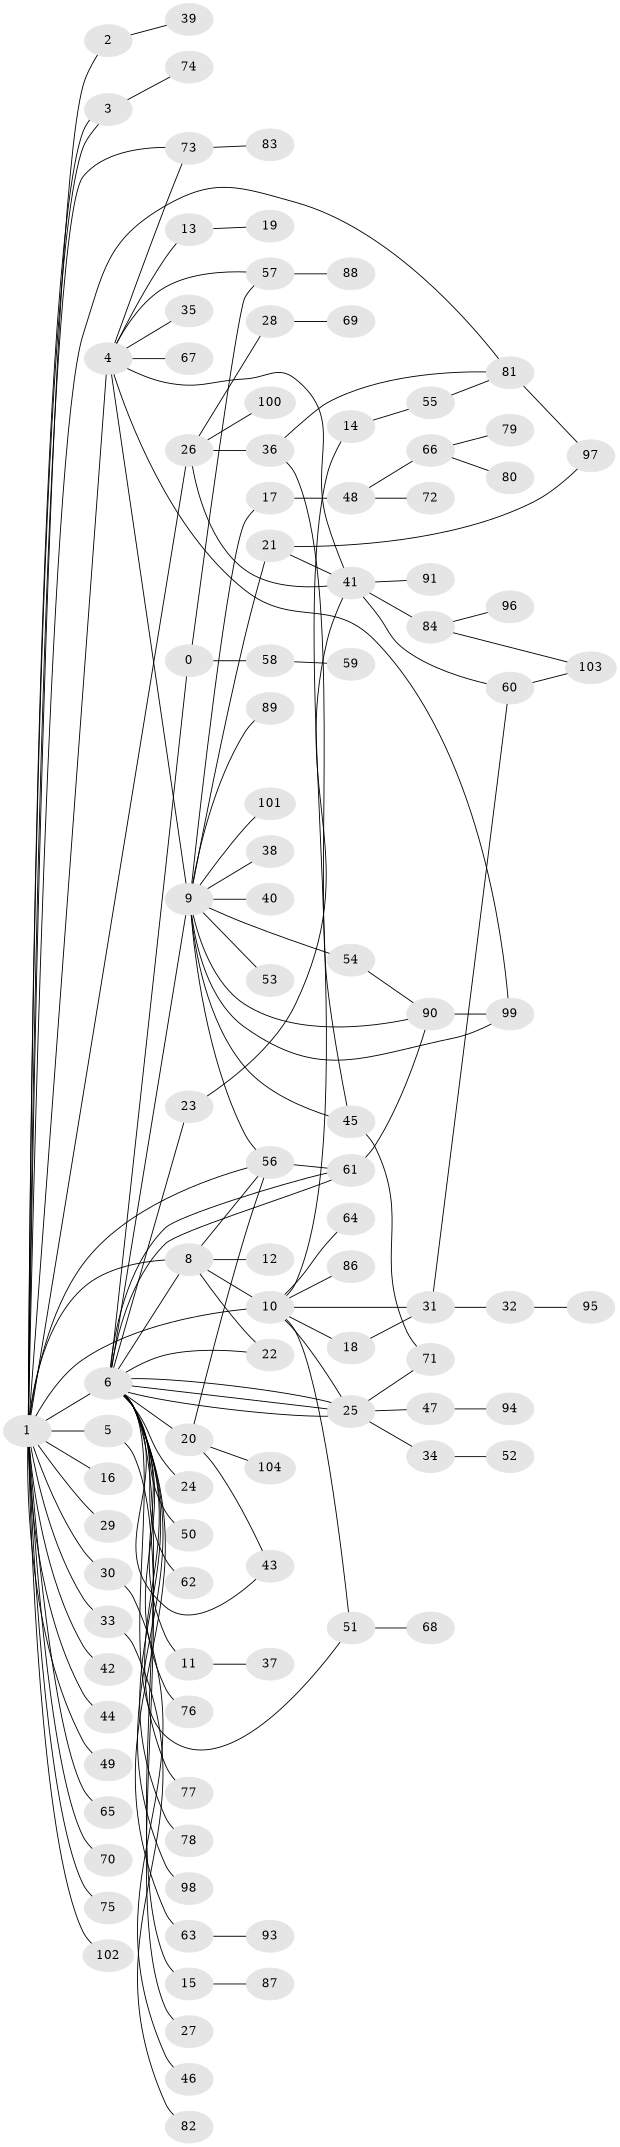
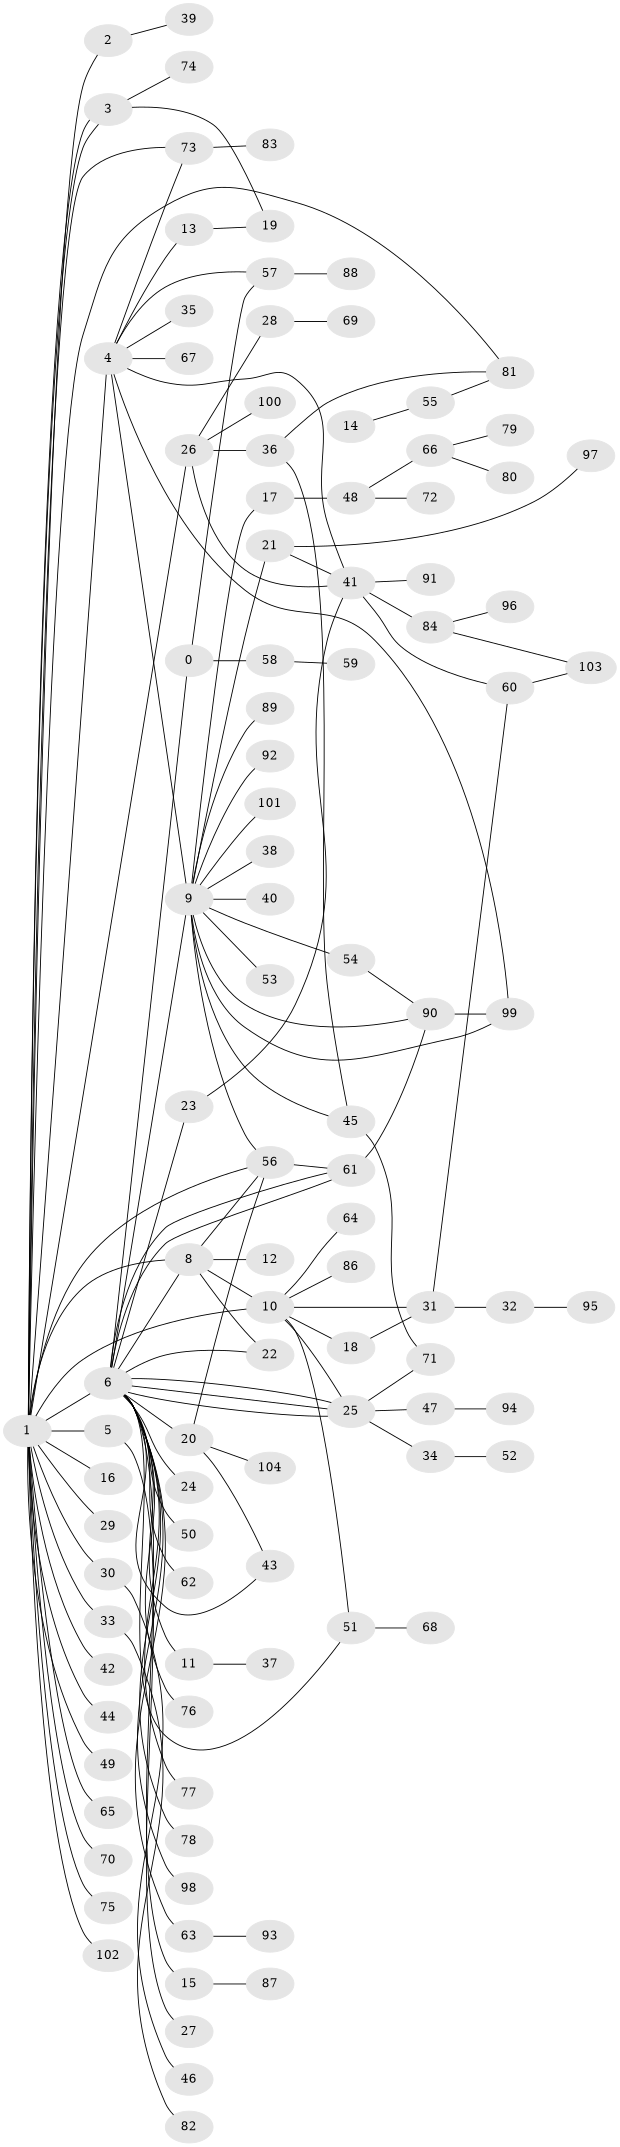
none -> (219, 130)
(551, 414) -> none
none -> (270, 756)
(326, 1021) -> none
